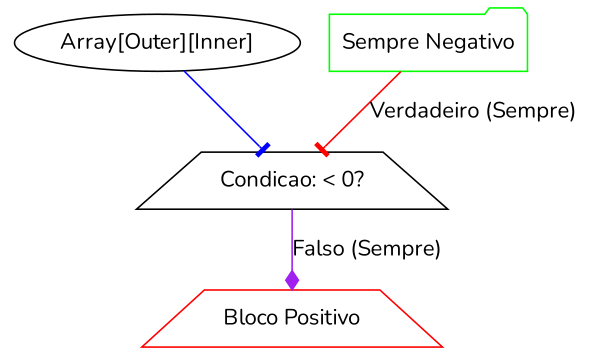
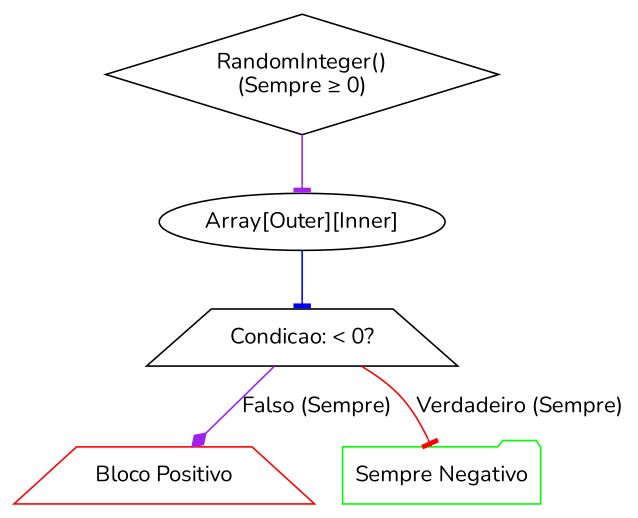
none -> (302, 74)
(363, 109) -> (401, 397)
